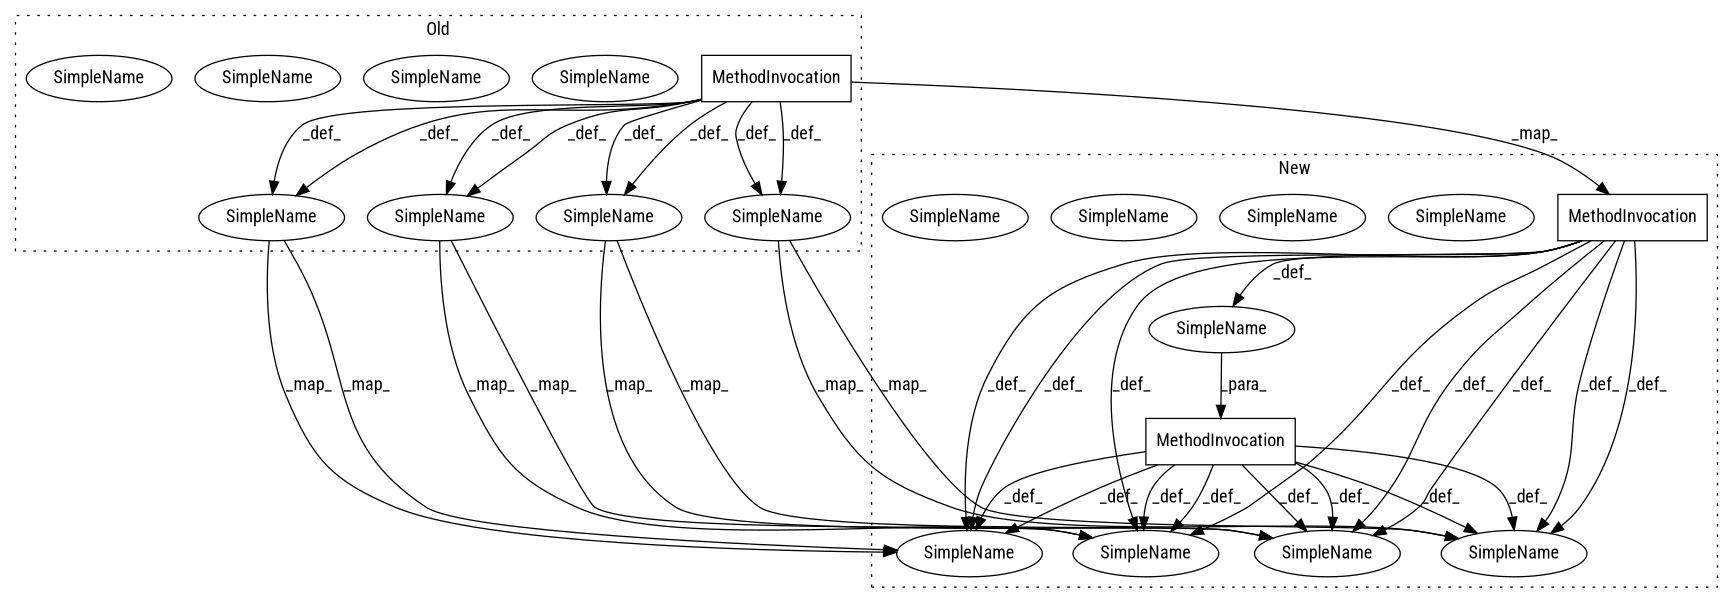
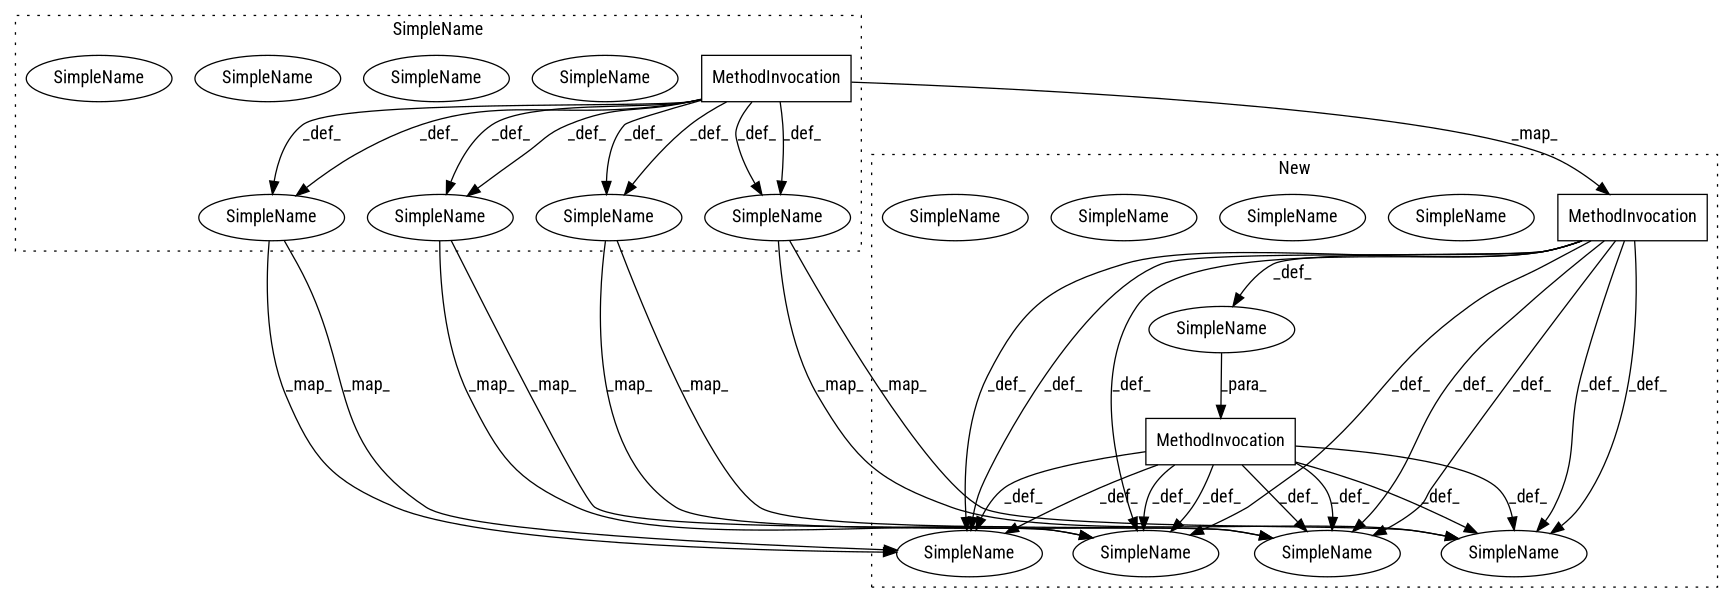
(438, 30) -> (438, 30)
